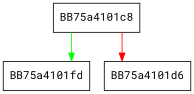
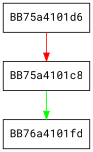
(122, 43) -> (46, 43)
(46, 76) -> (46, 134)
